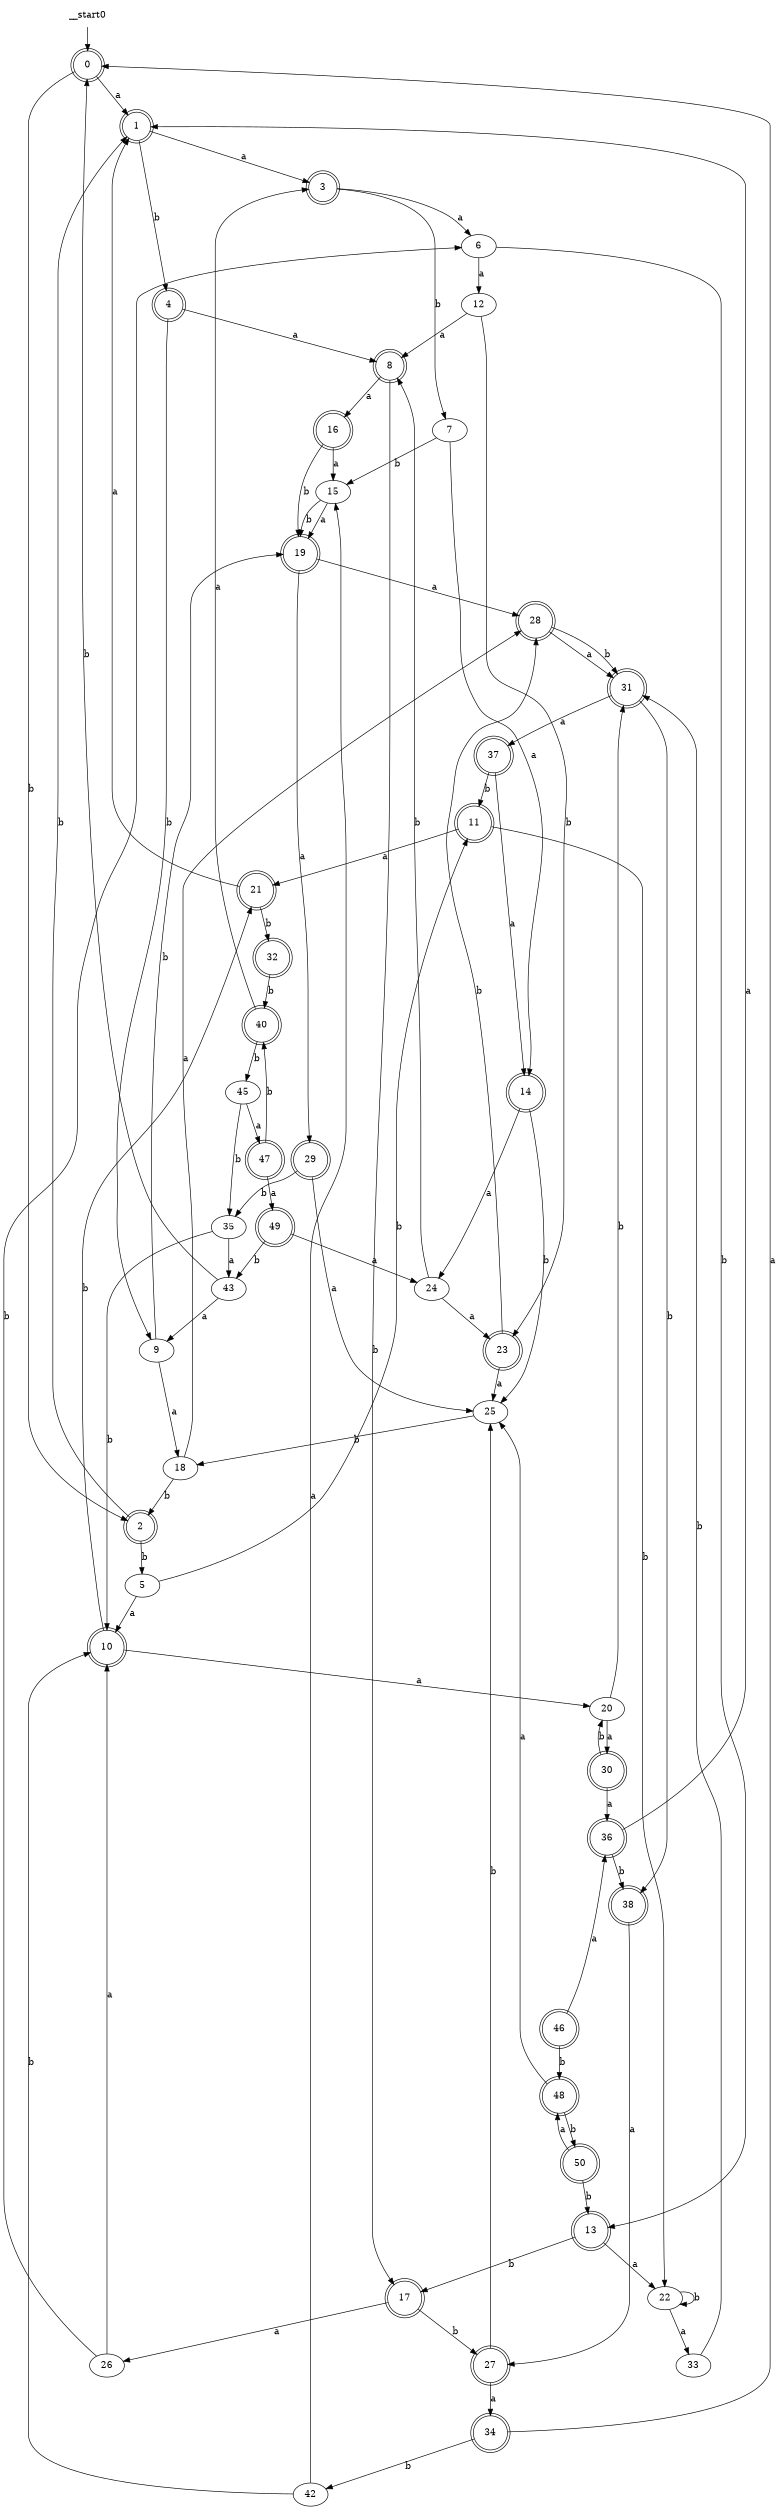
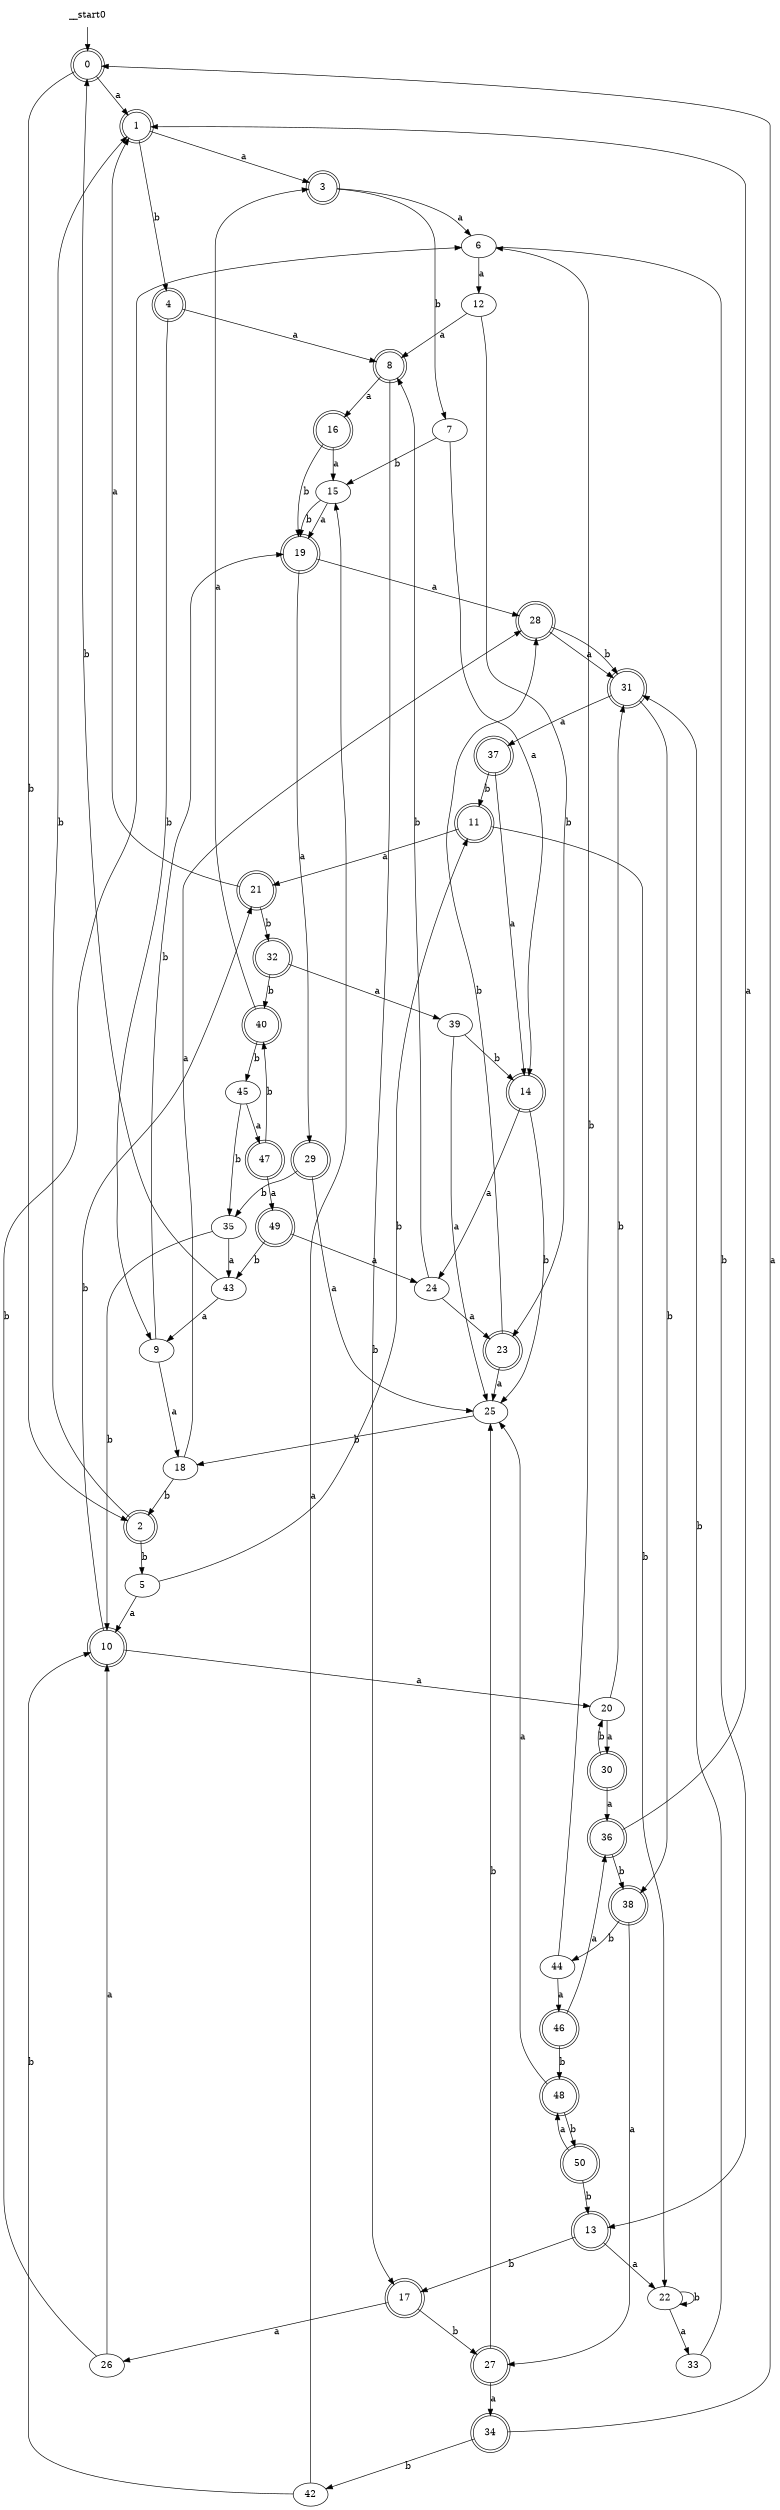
none -> (455, 1025)
none -> (557, 1967)
